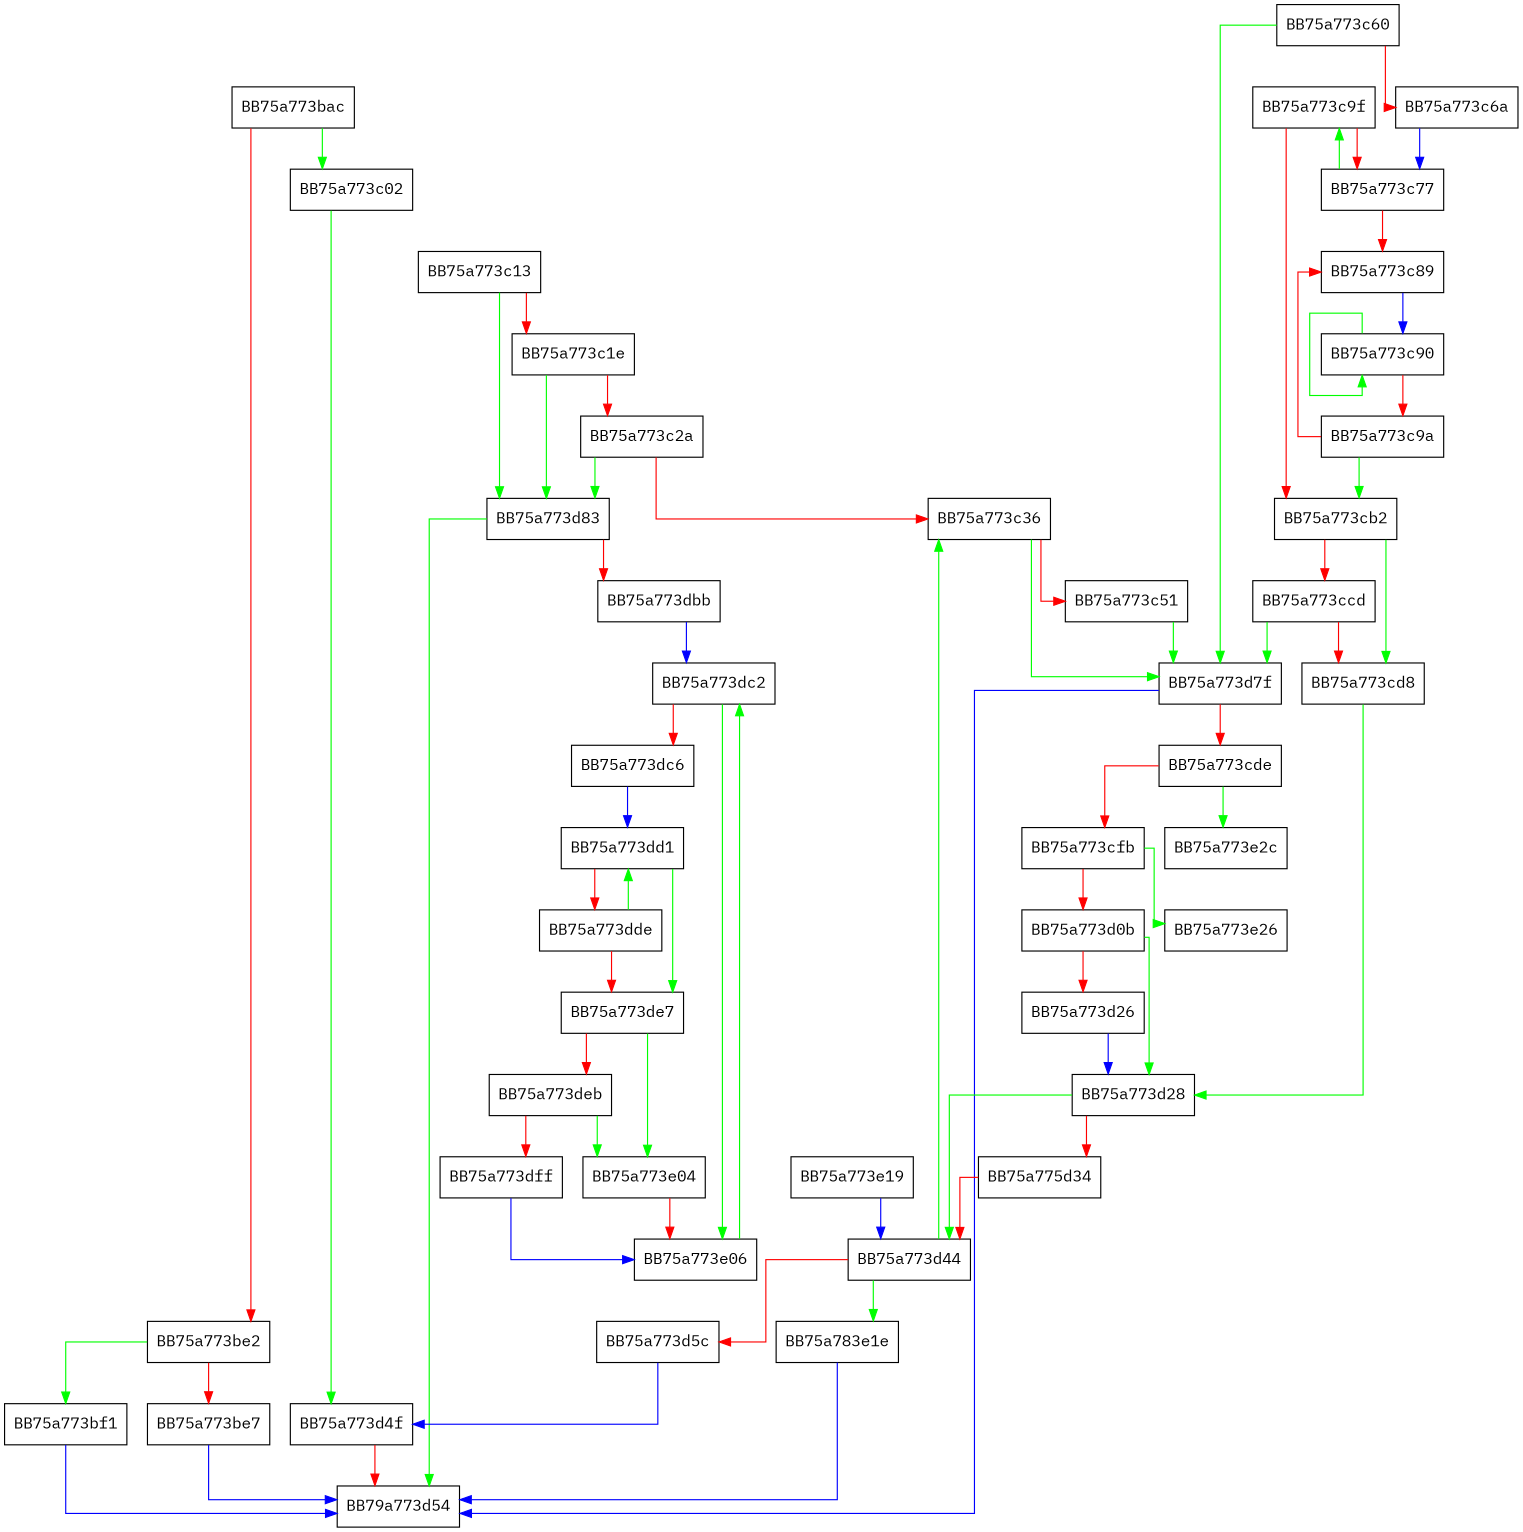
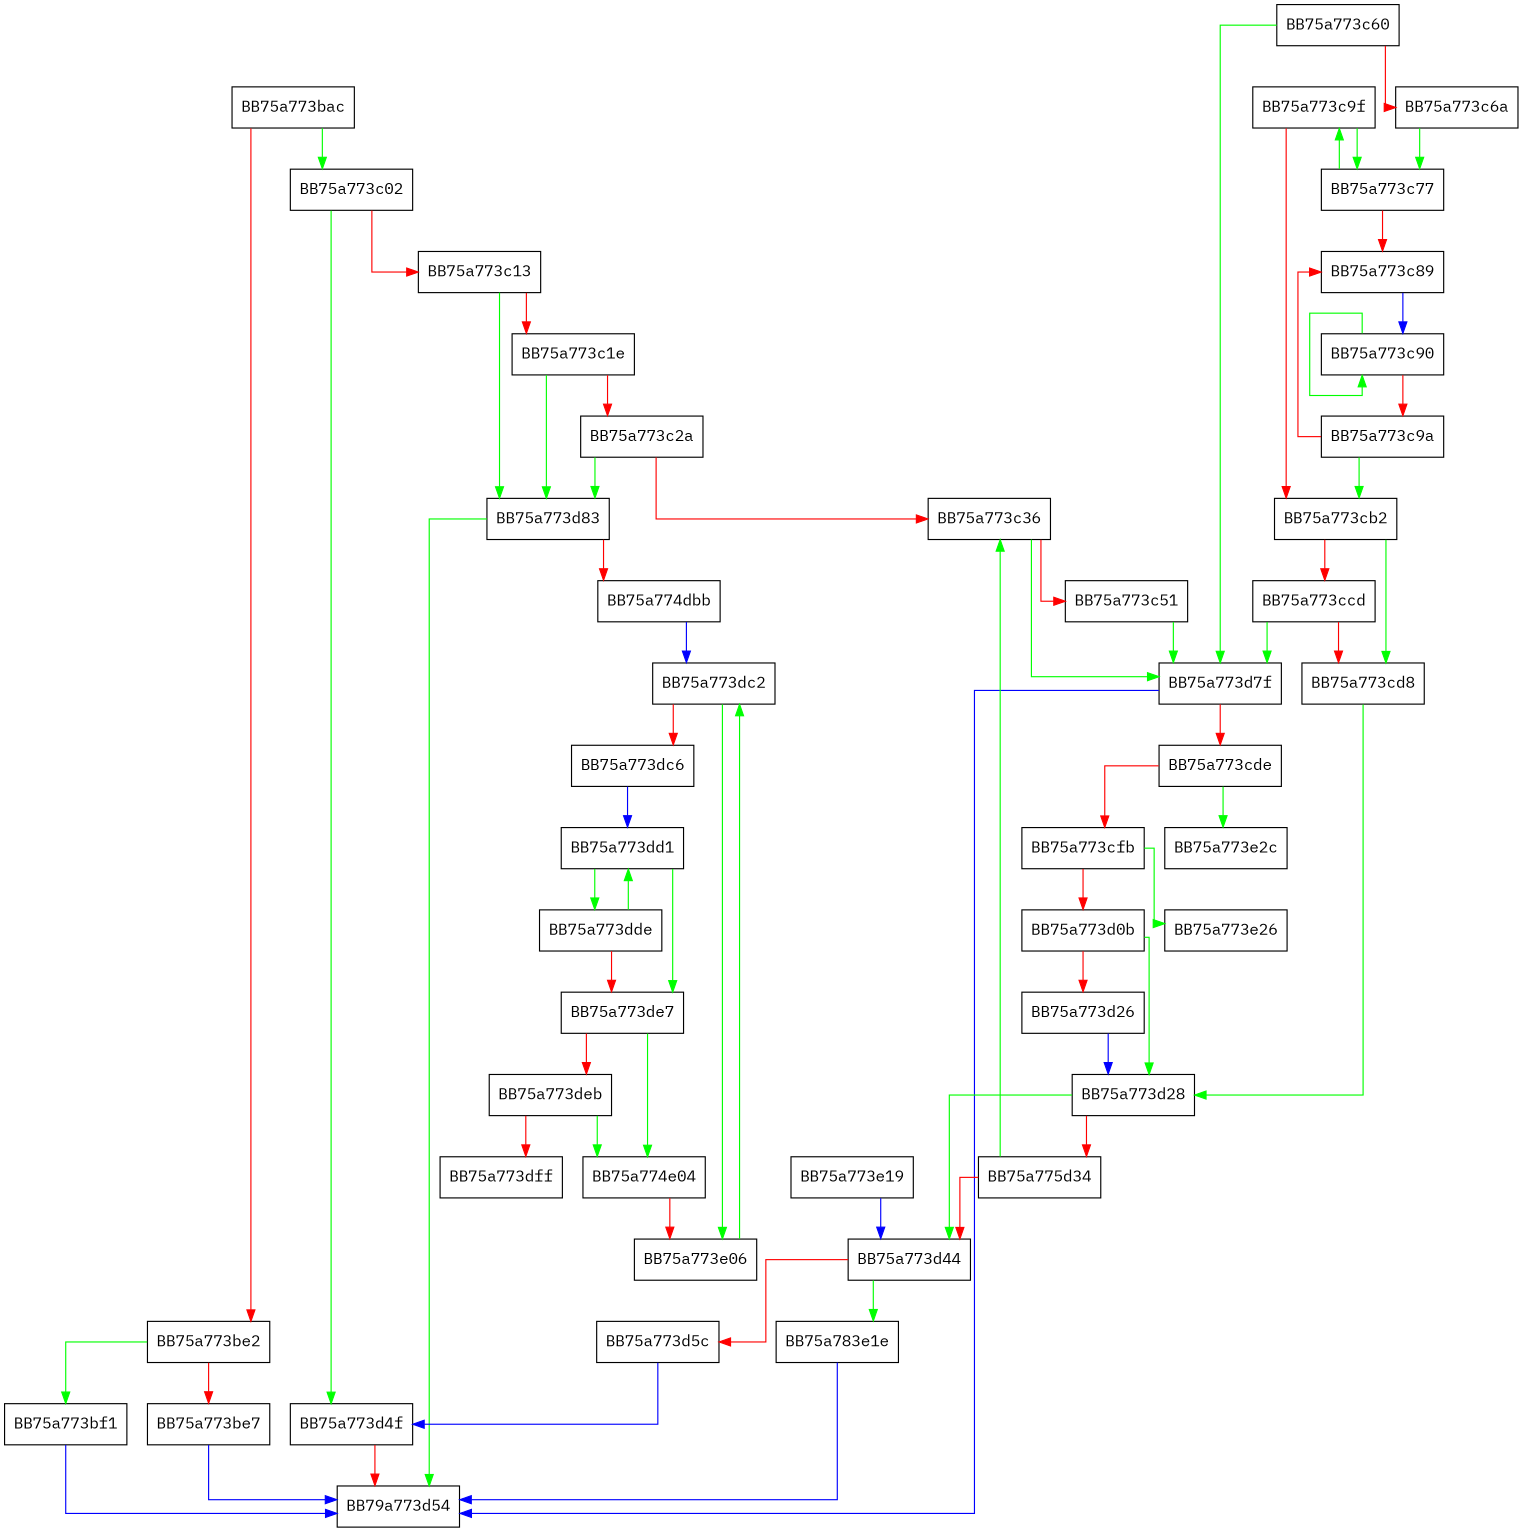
(1357, 143) -> (1357, 143)
(1420, 143) -> (1420, 143)
none -> (372, 259)
(659, 601) -> (659, 601)
(595, 883) -> (595, 883)
(939, 895) -> (1000, 854)
(644, 1177) -> (644, 1177)
(536, 1260) -> none
